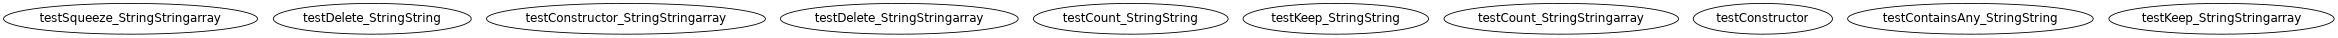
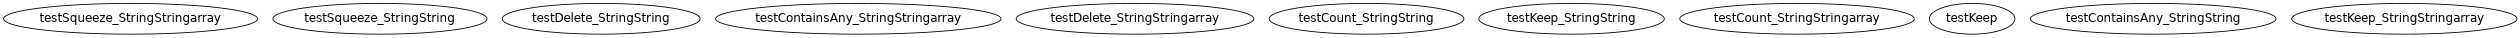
none -> (380, 19)
(626, 19) -> (858, 19)
(1763, 19) -> (1972, 19)
